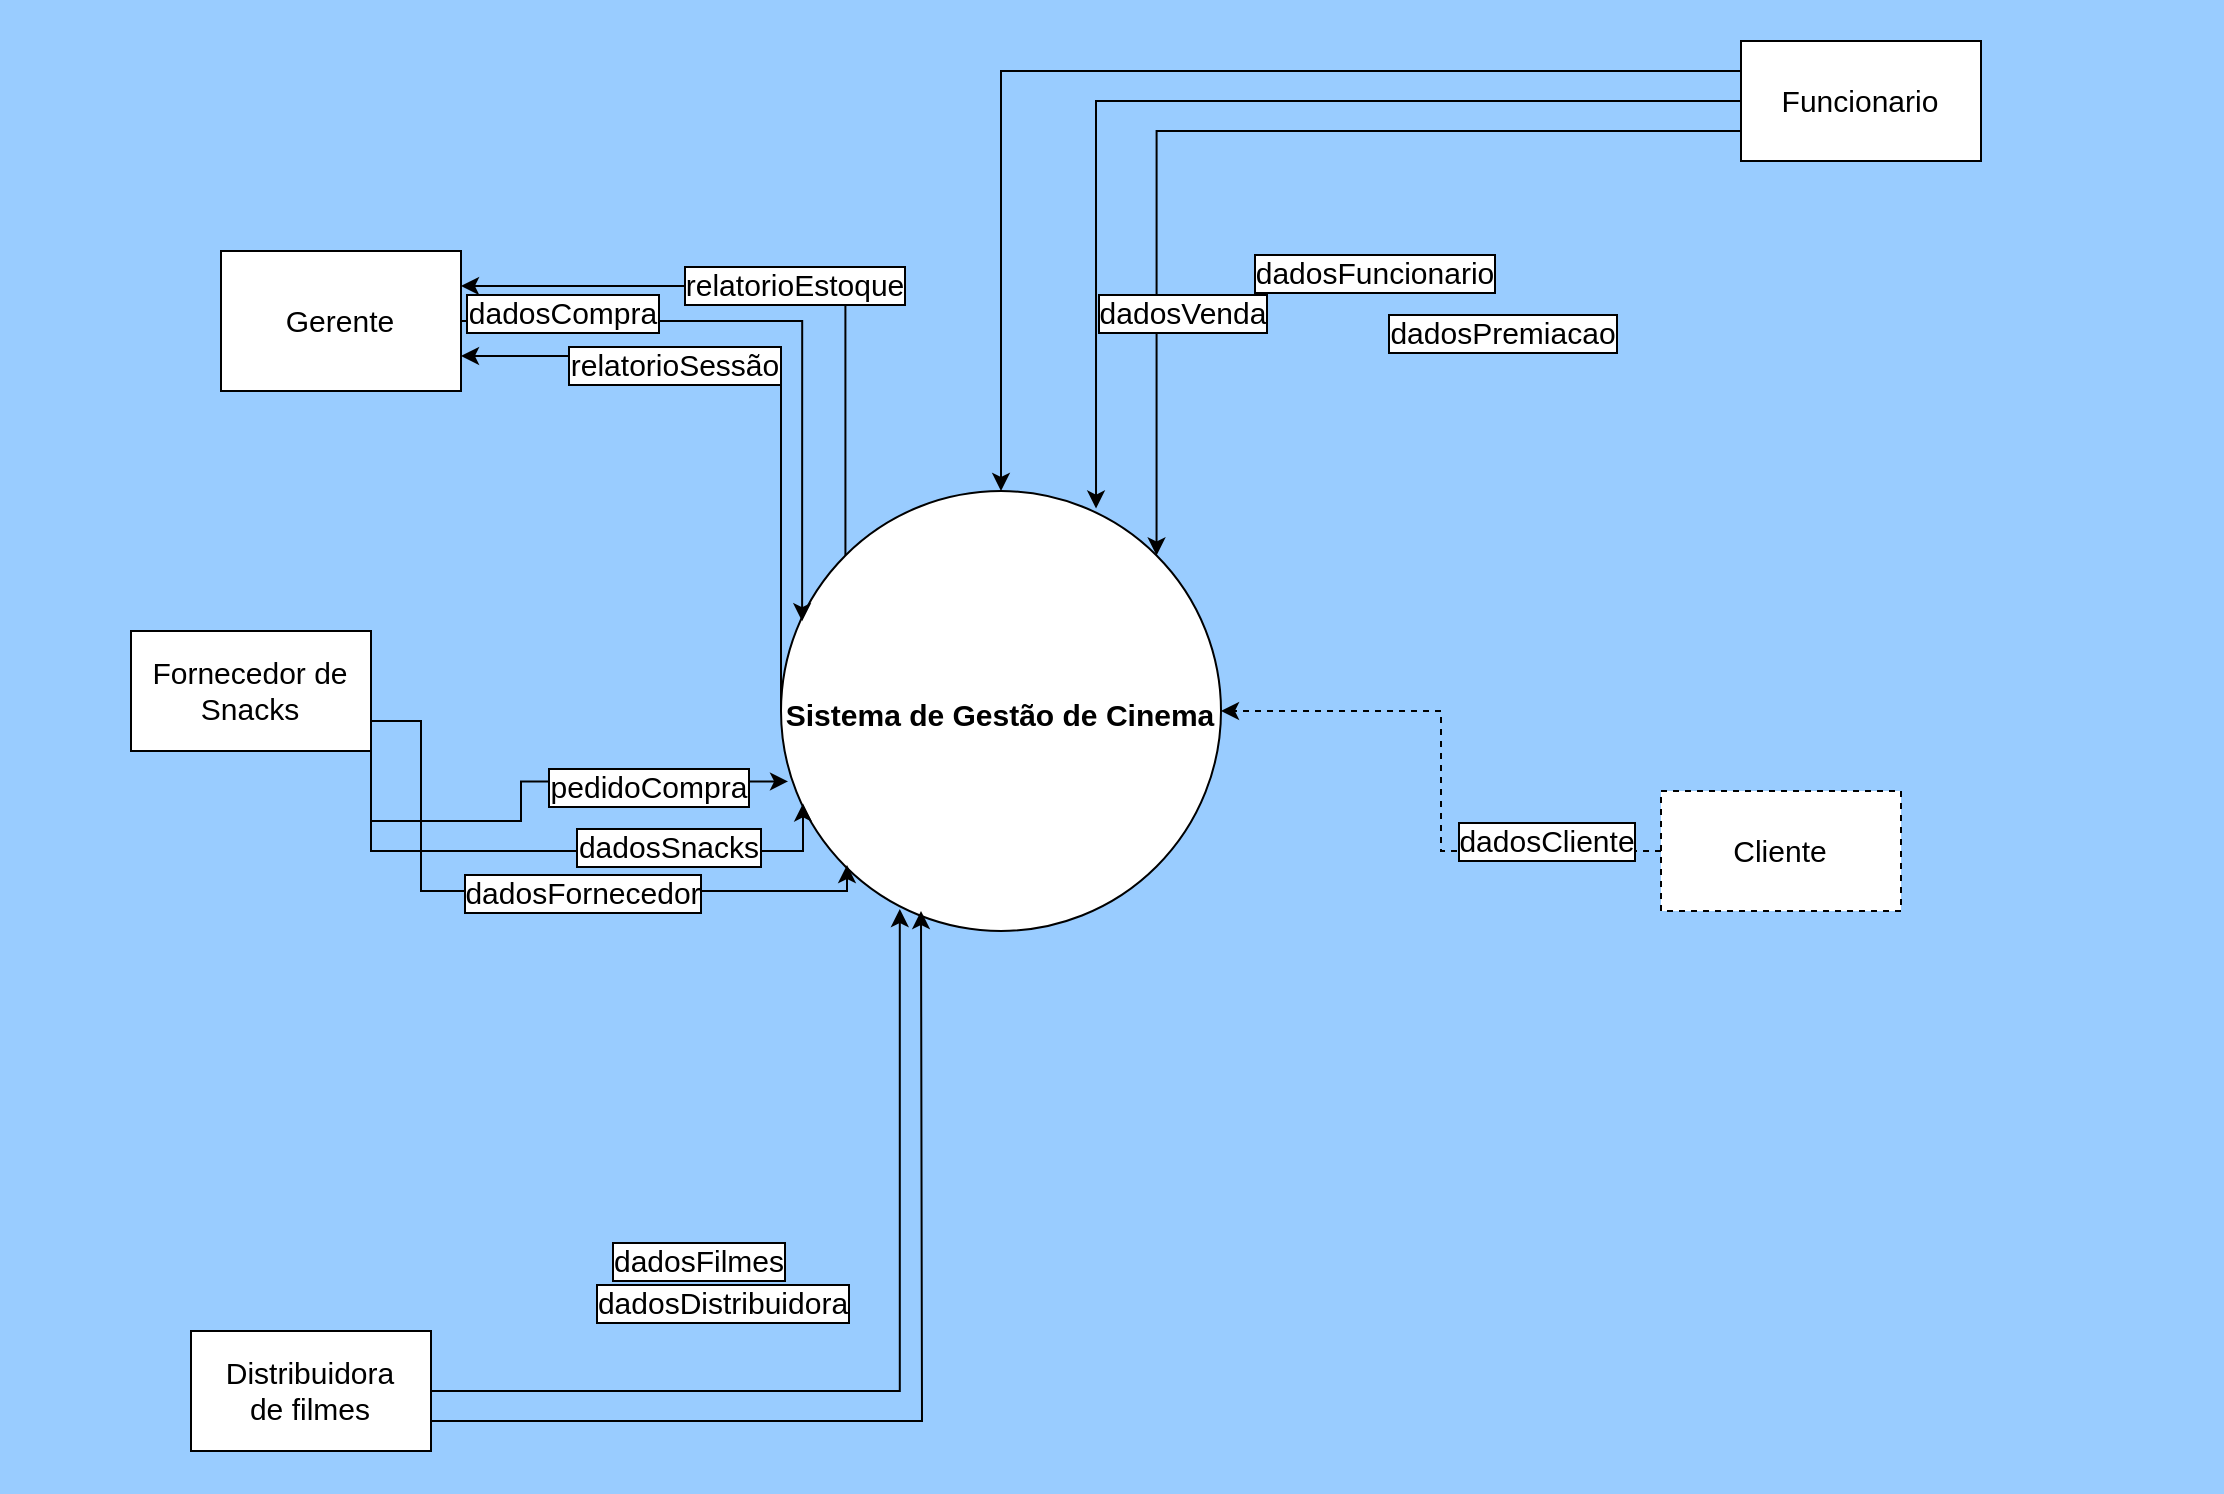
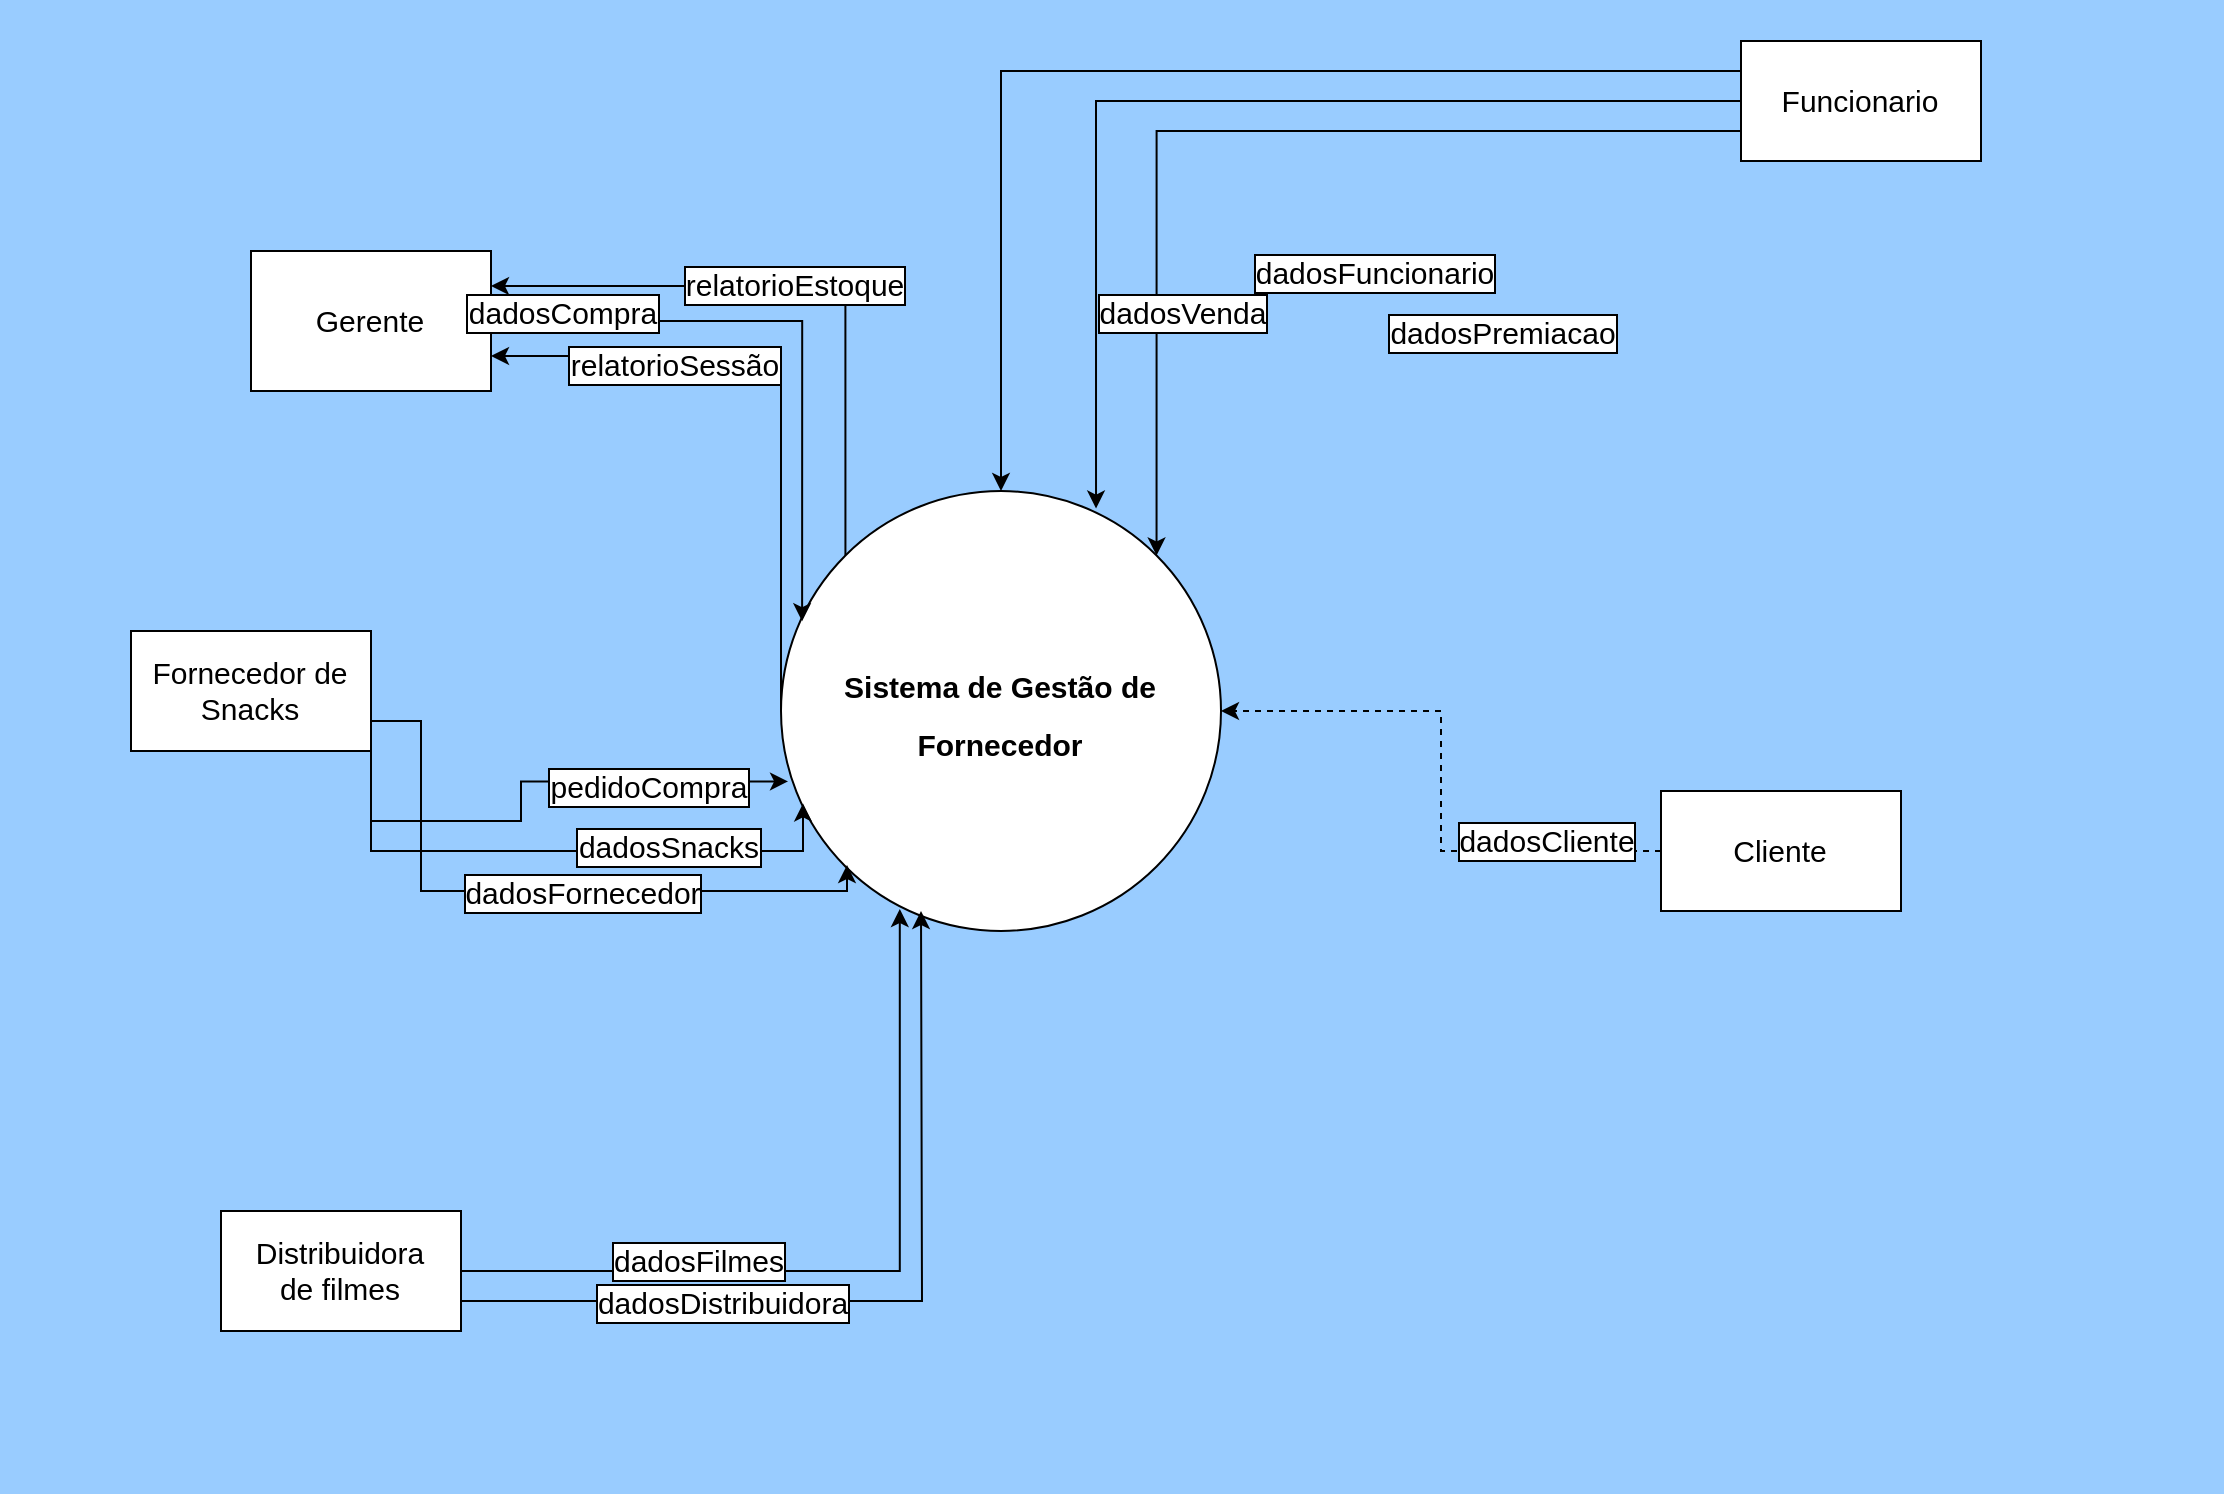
(341, 321) -> (371, 321)
(1001, 711) -> (1001, 711)
(1781, 851) -> (1781, 851)
(311, 1391) -> (341, 1271)
